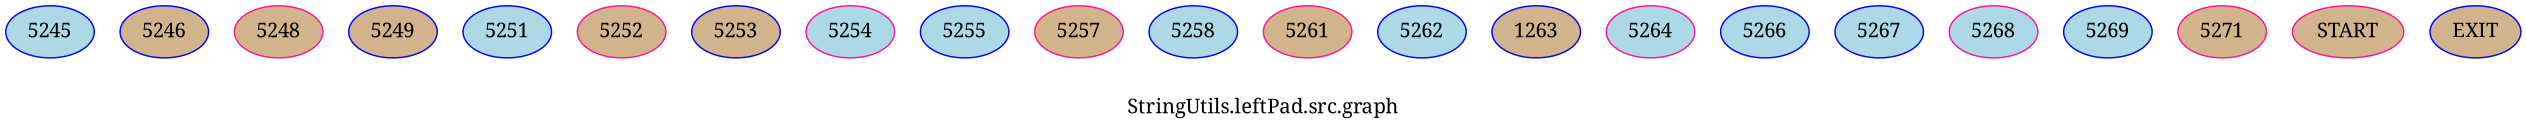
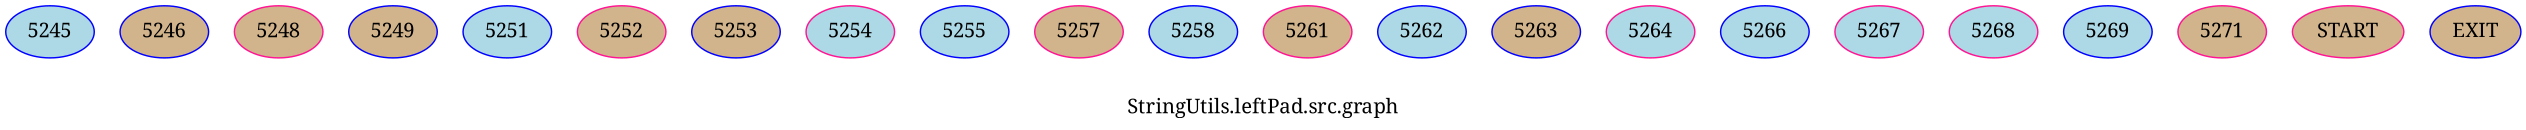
(1536, 32) -> (1536, 32)
(1879, 32) -> (1879, 32)
